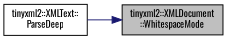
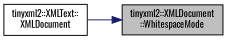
(46, 20) -> (46, 20)
